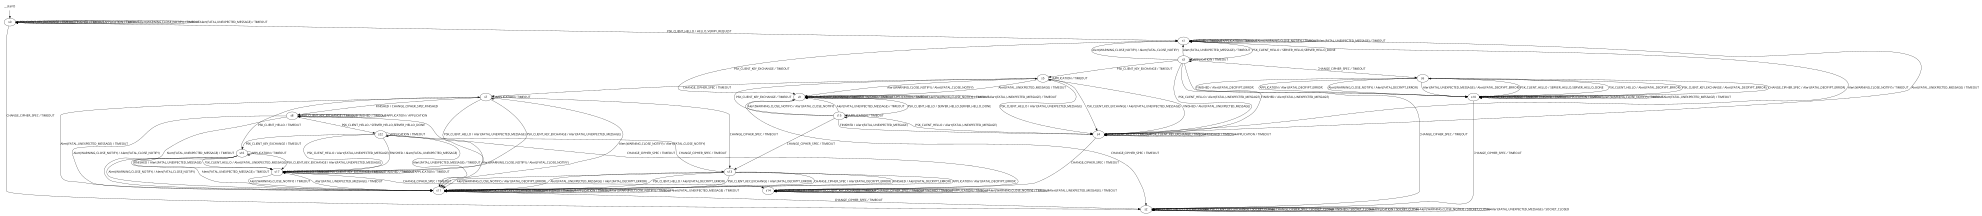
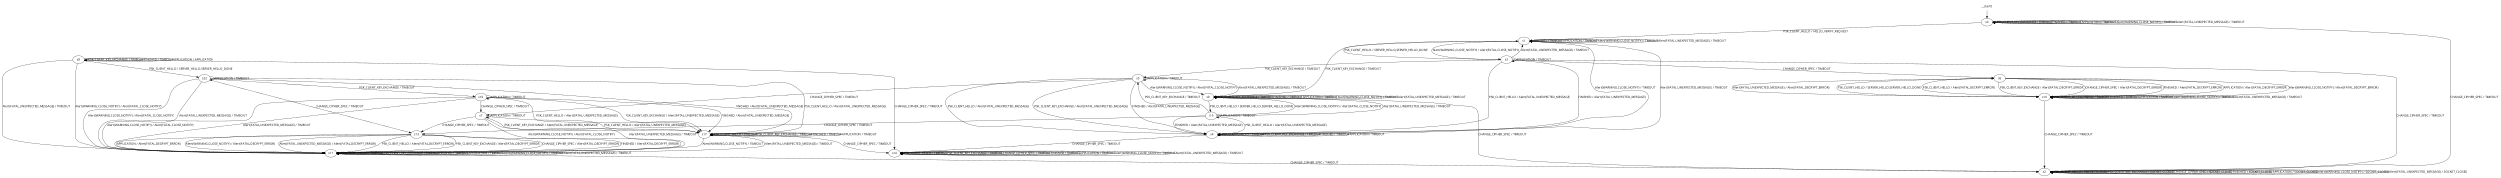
(390, 104) -> none
(279, 125) -> (505, 106)
